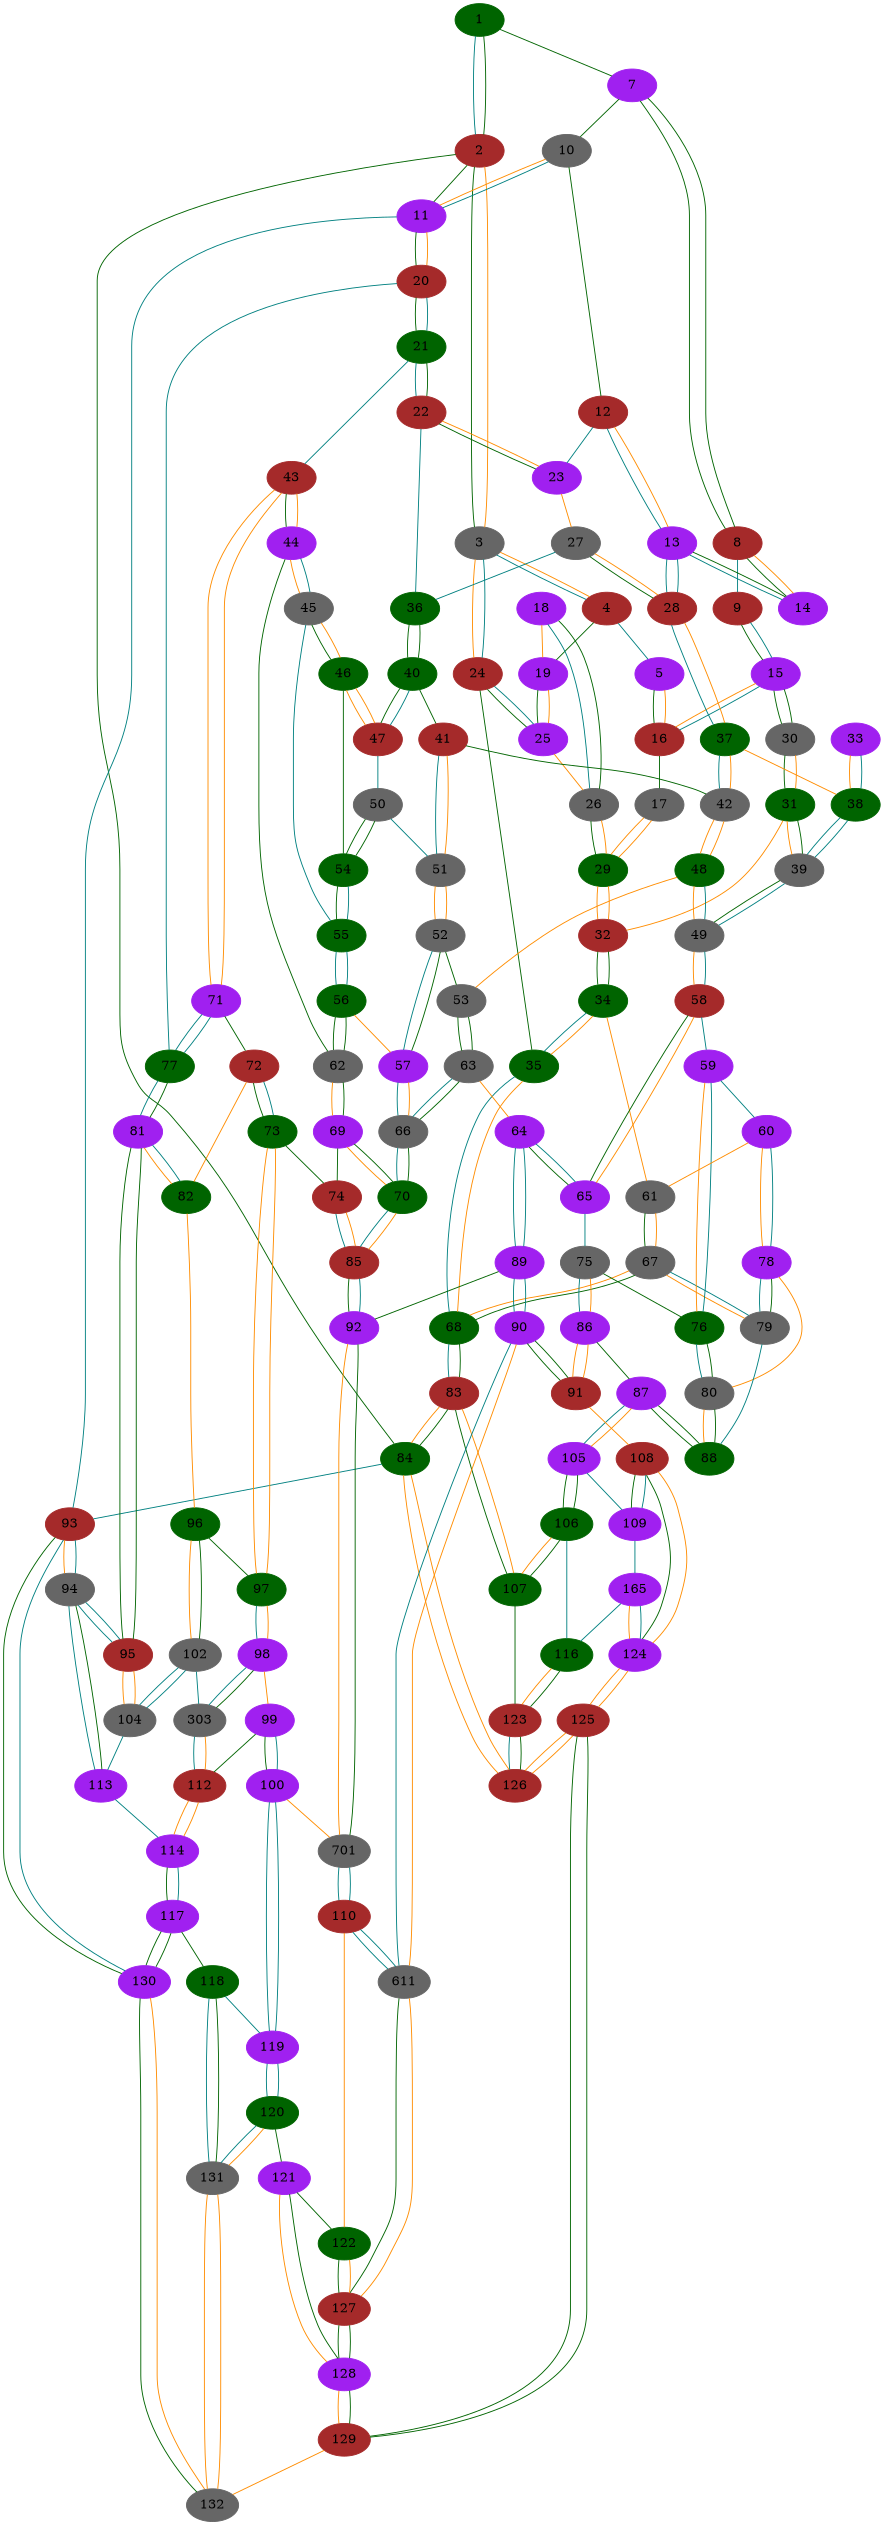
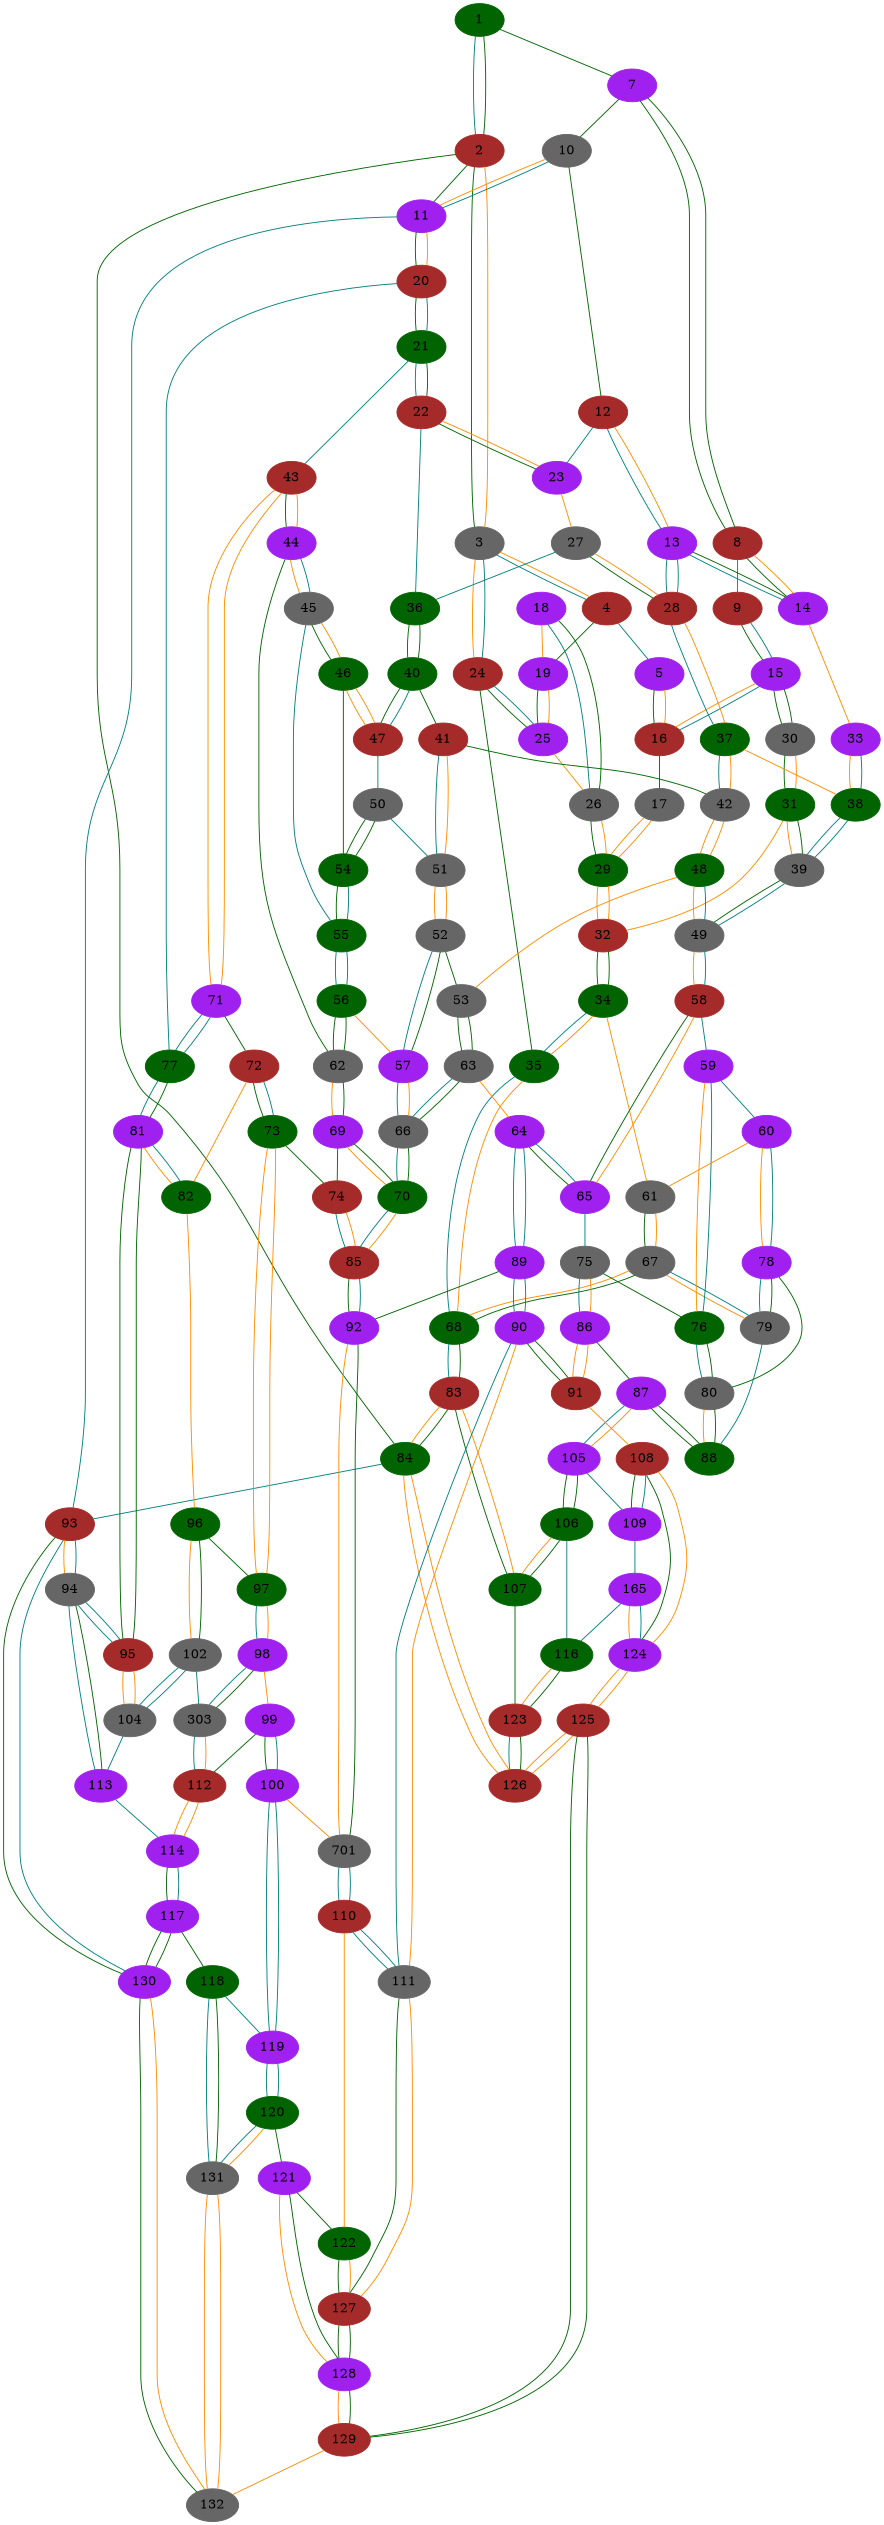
none -> (829, 674)
(796, 1347) -> (796, 1347)
(404, 1982) -> (404, 1982)
